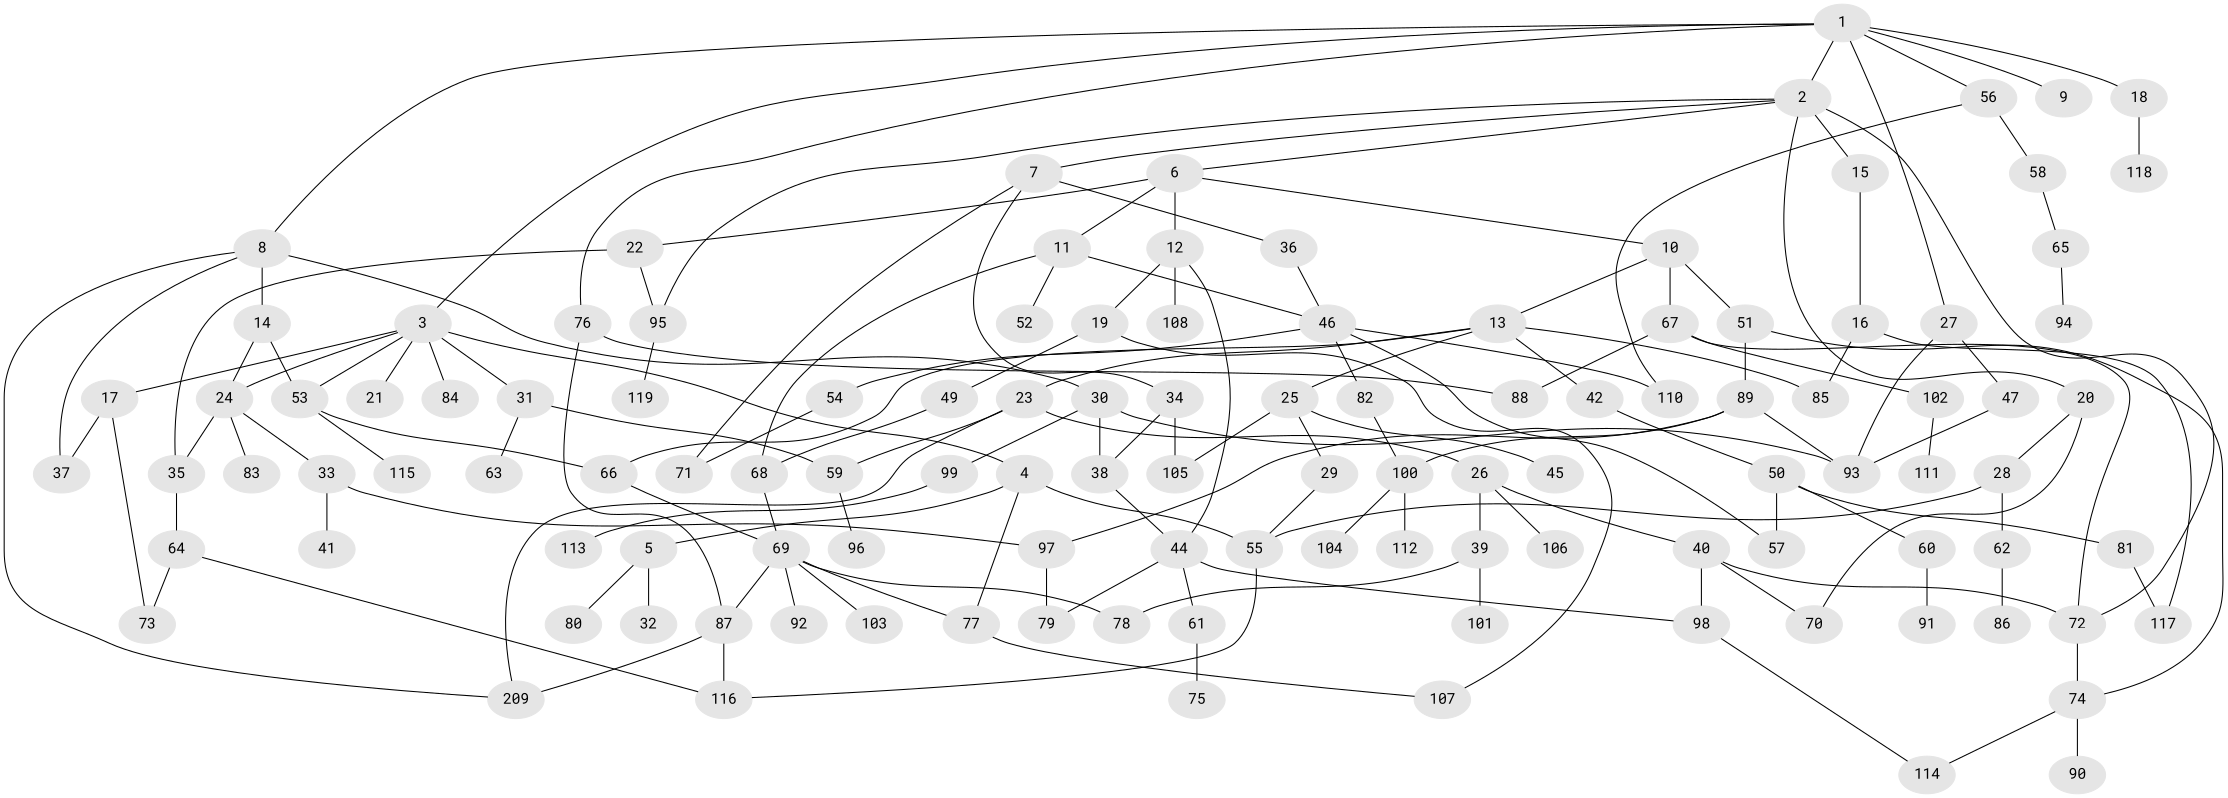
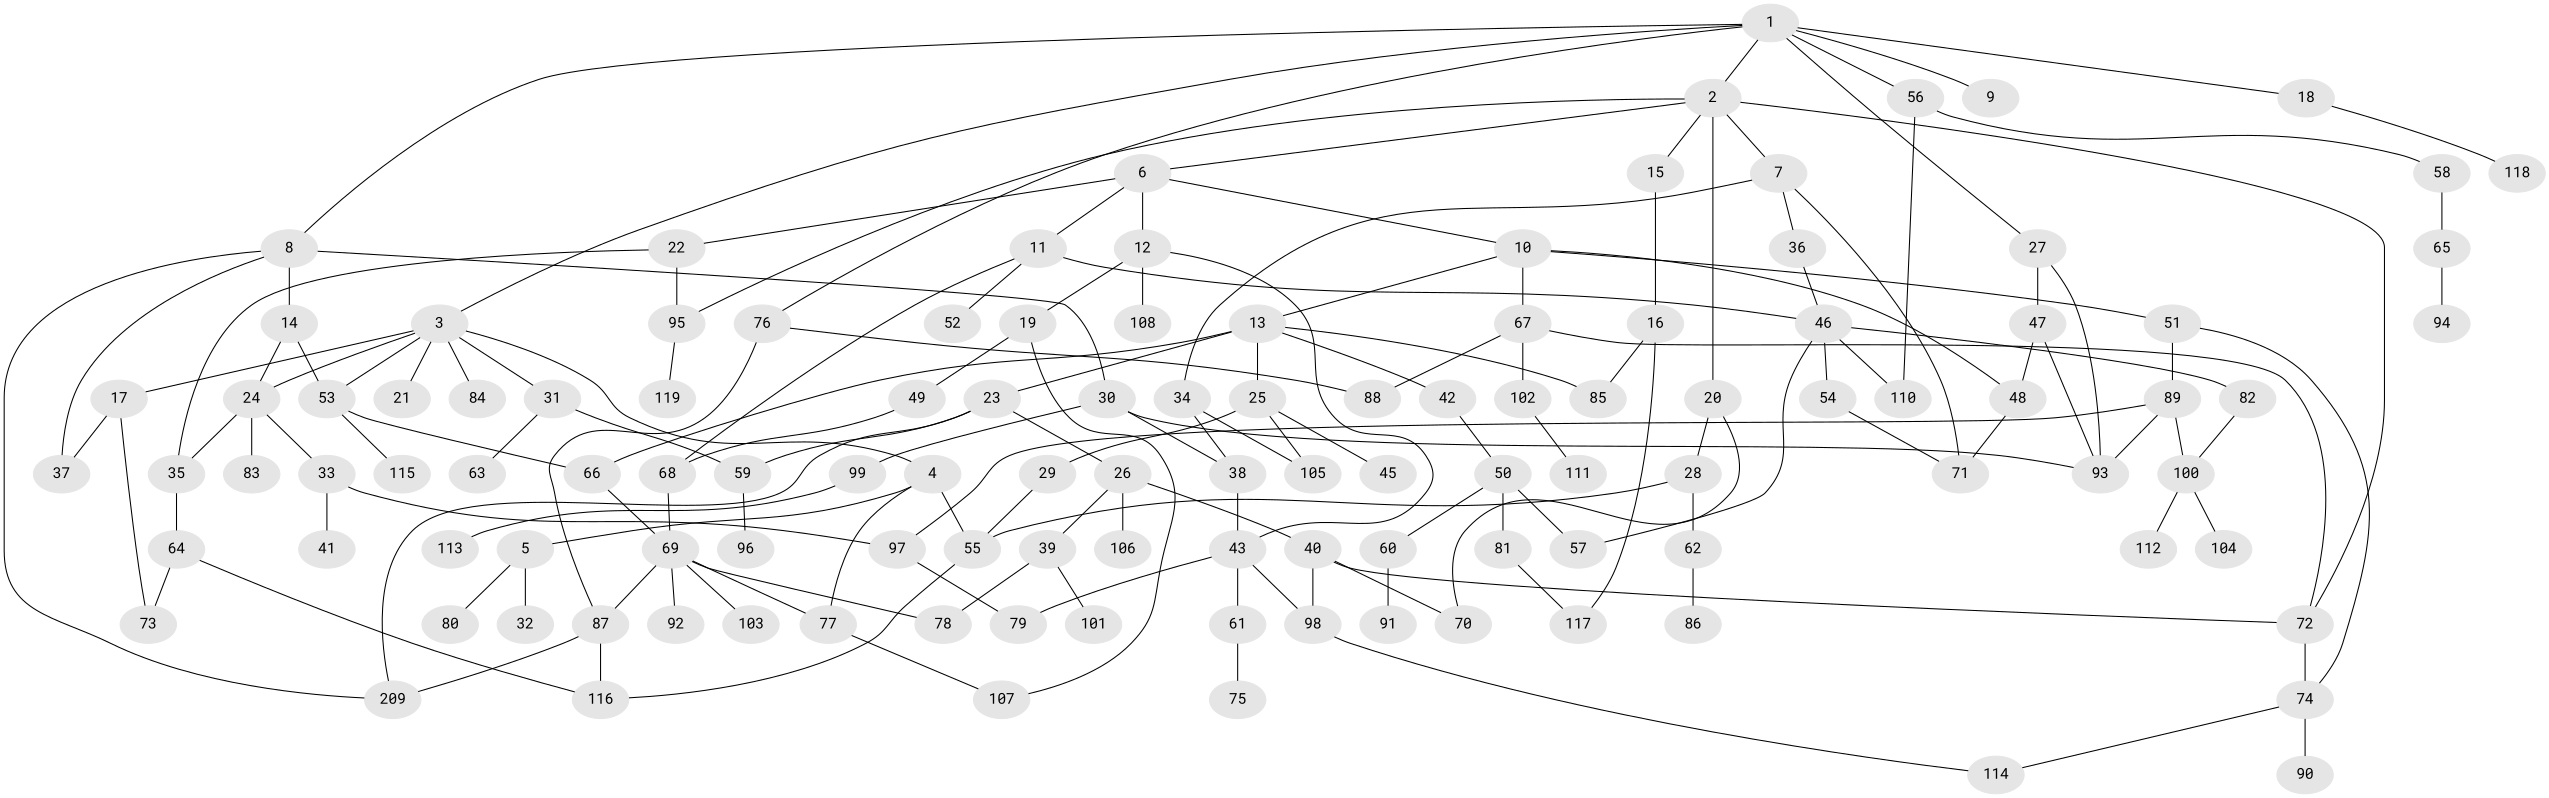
none -> (2018, 399)
(1179, 549) -> (1238, 549)
